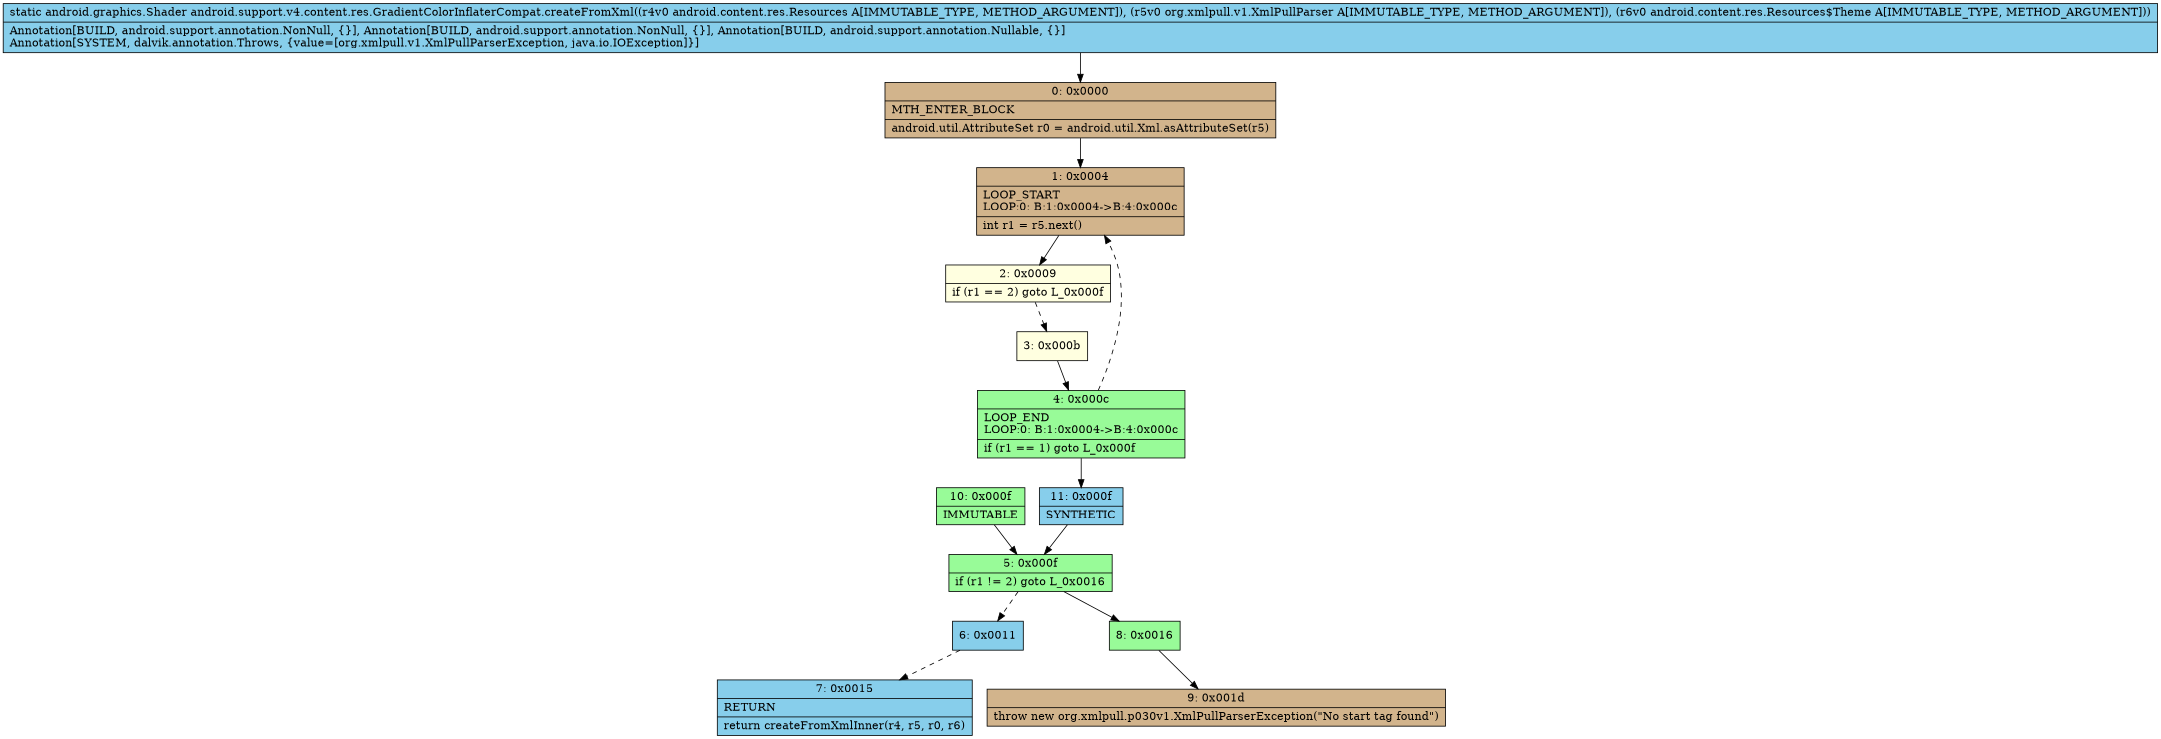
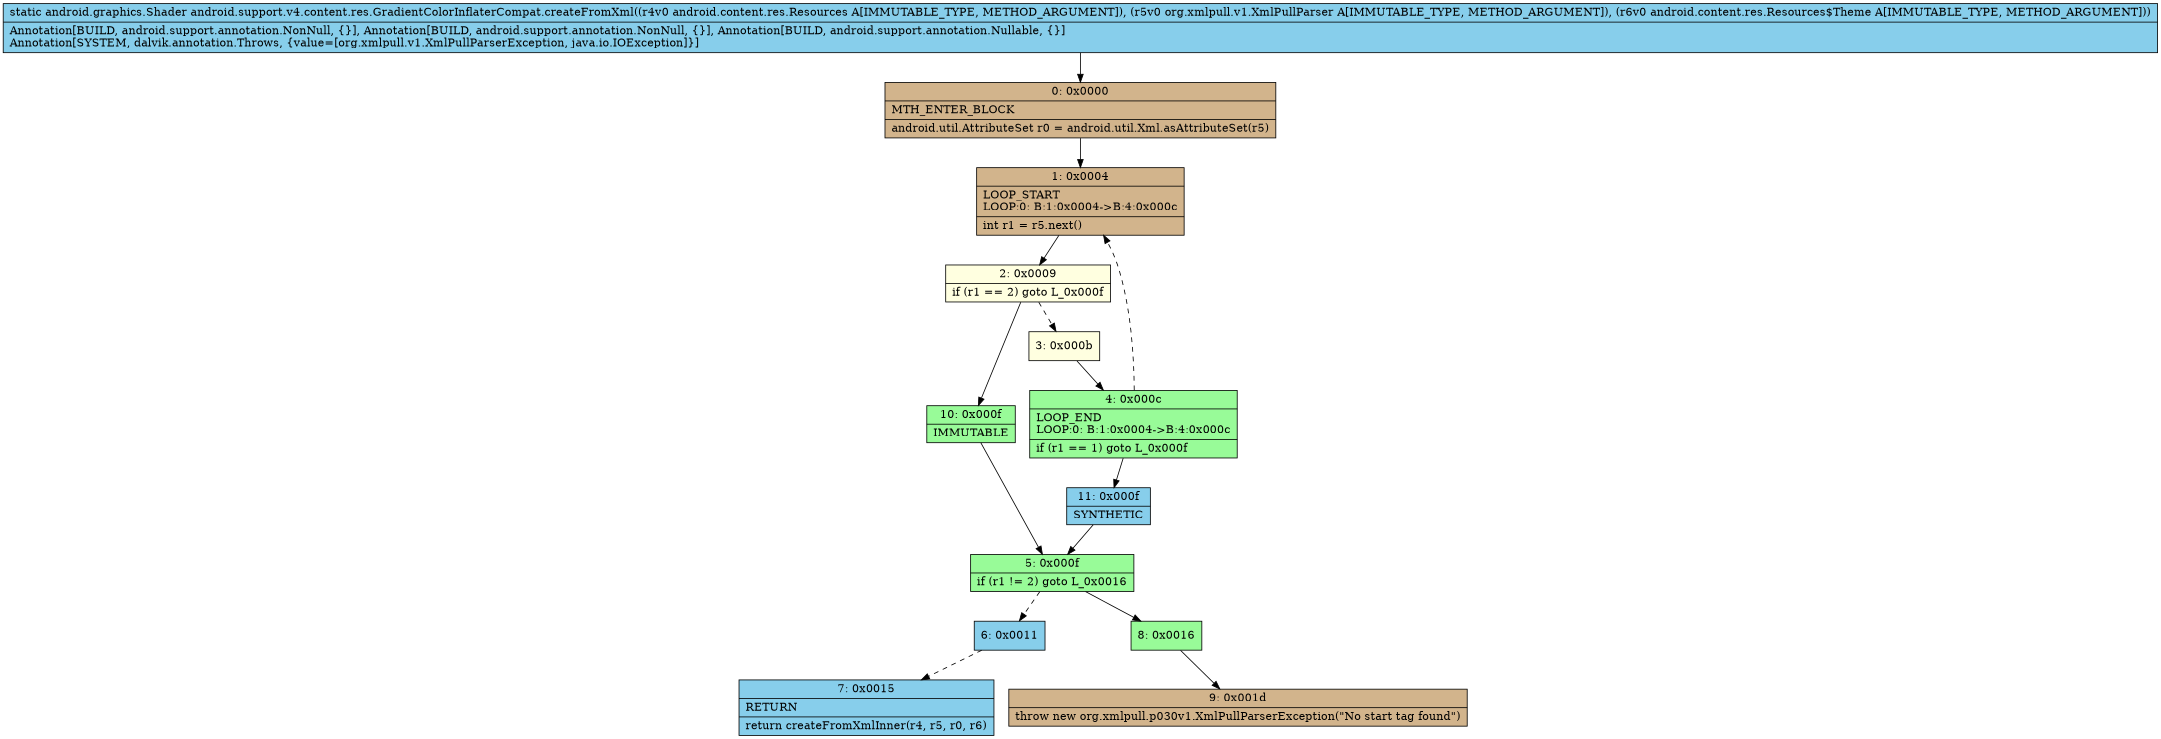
none -> (1001, 350)
